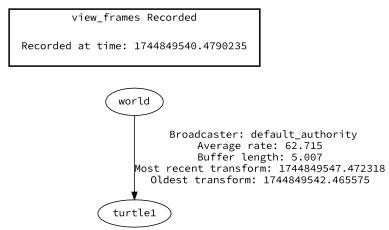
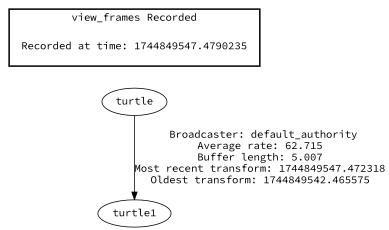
(134, 46) -> (134, 46)
(134, 102) -> (134, 102)
